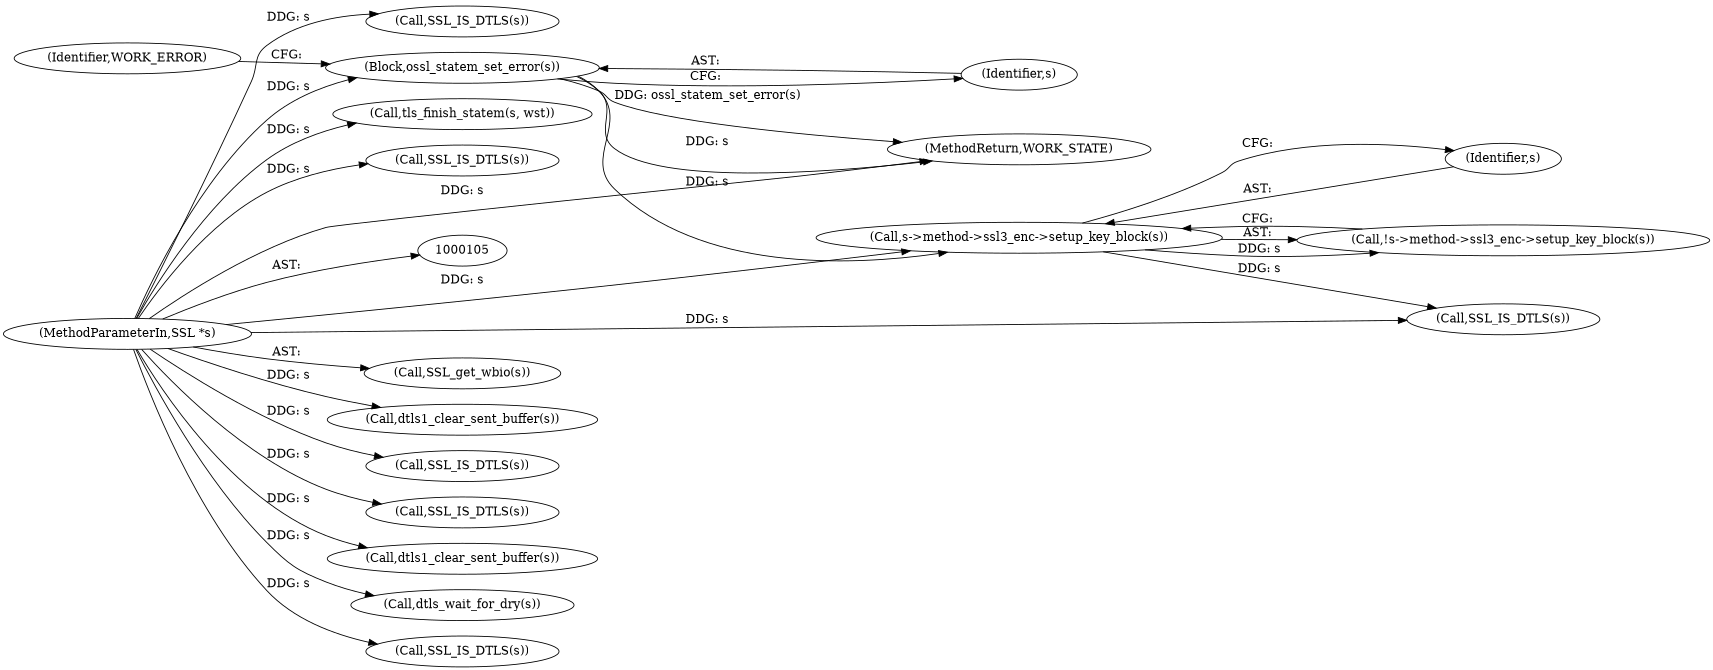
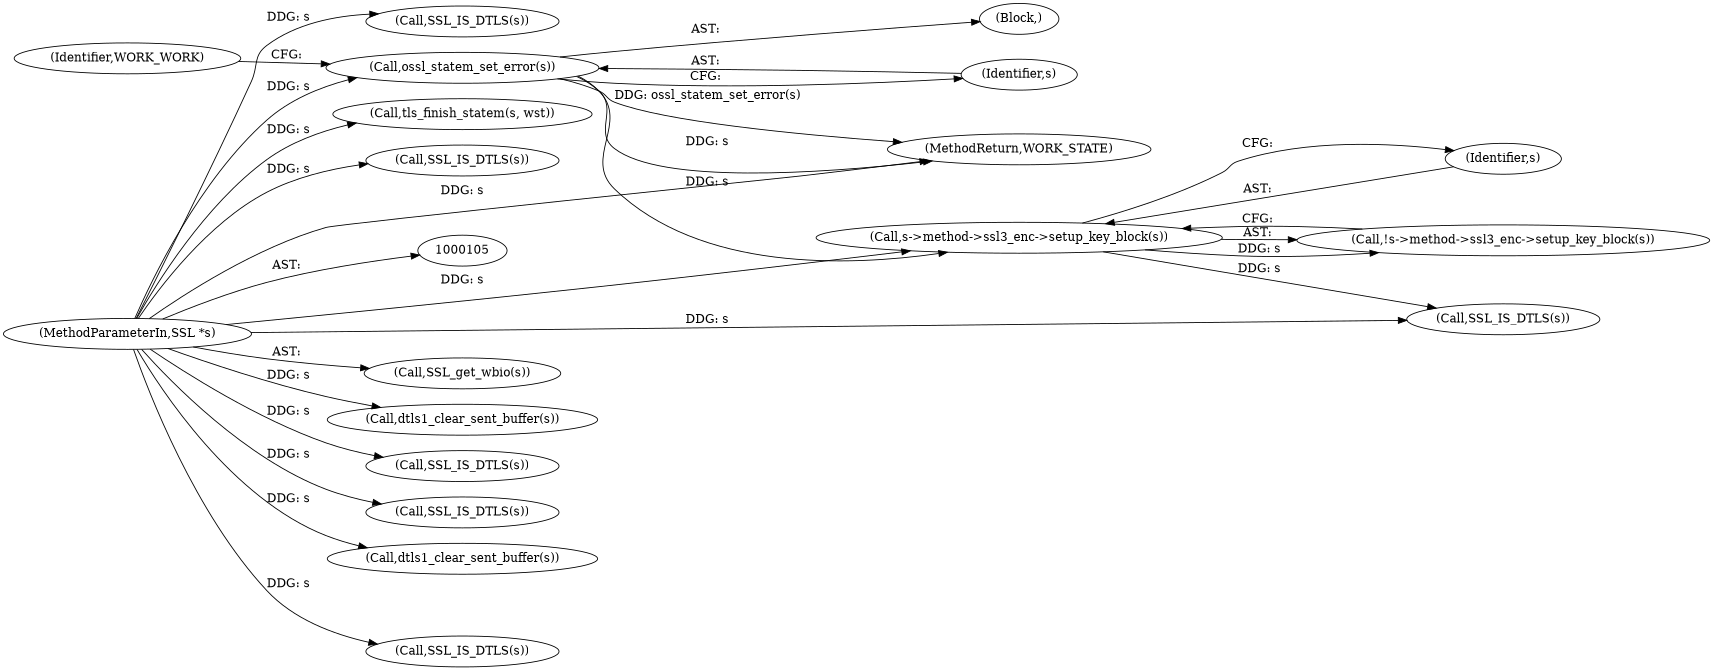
none -> (1019, 19)
(127, 58) -> (127, 58)
(462, 68) -> (462, 68)
(462, 605) -> none
